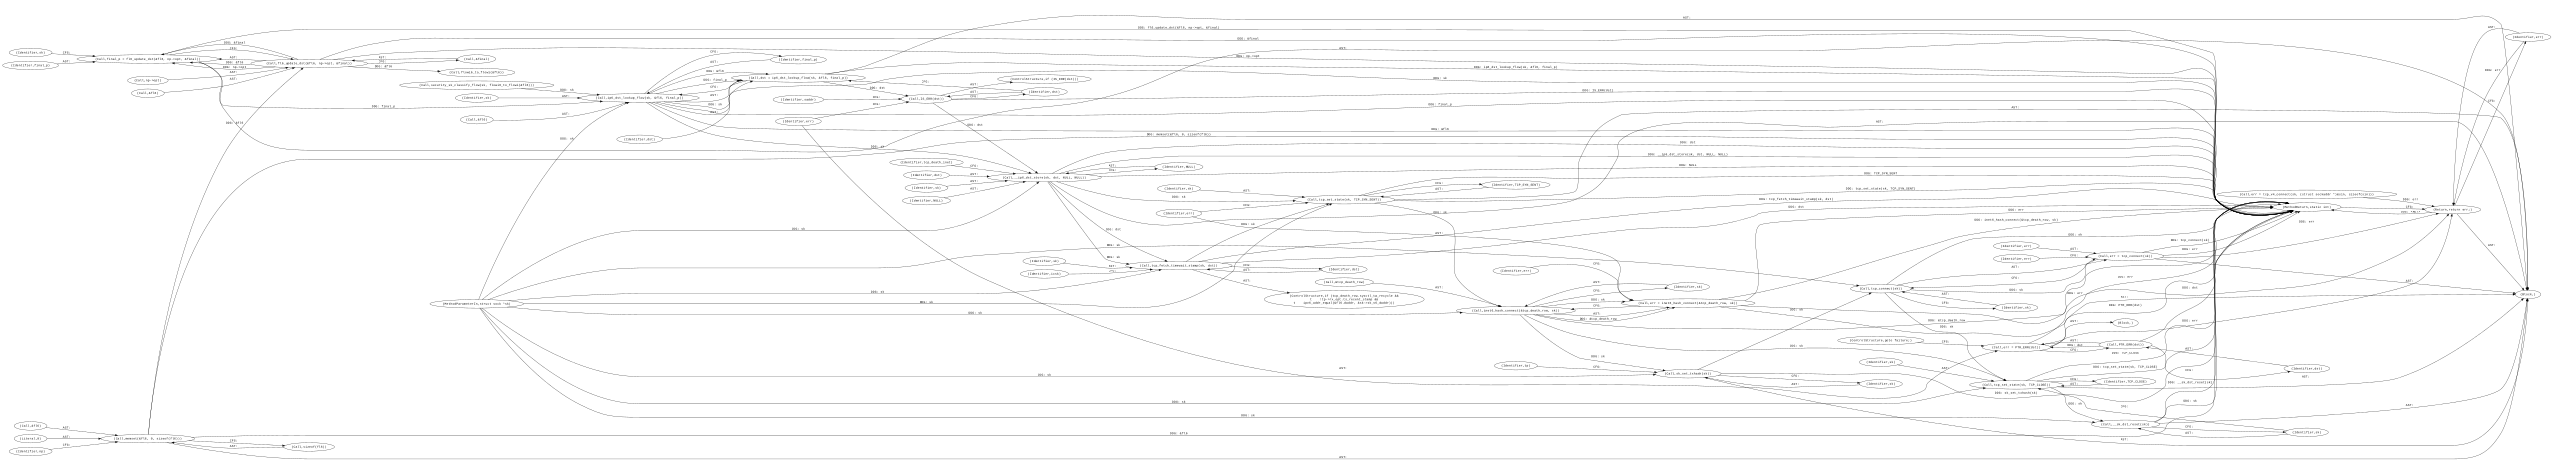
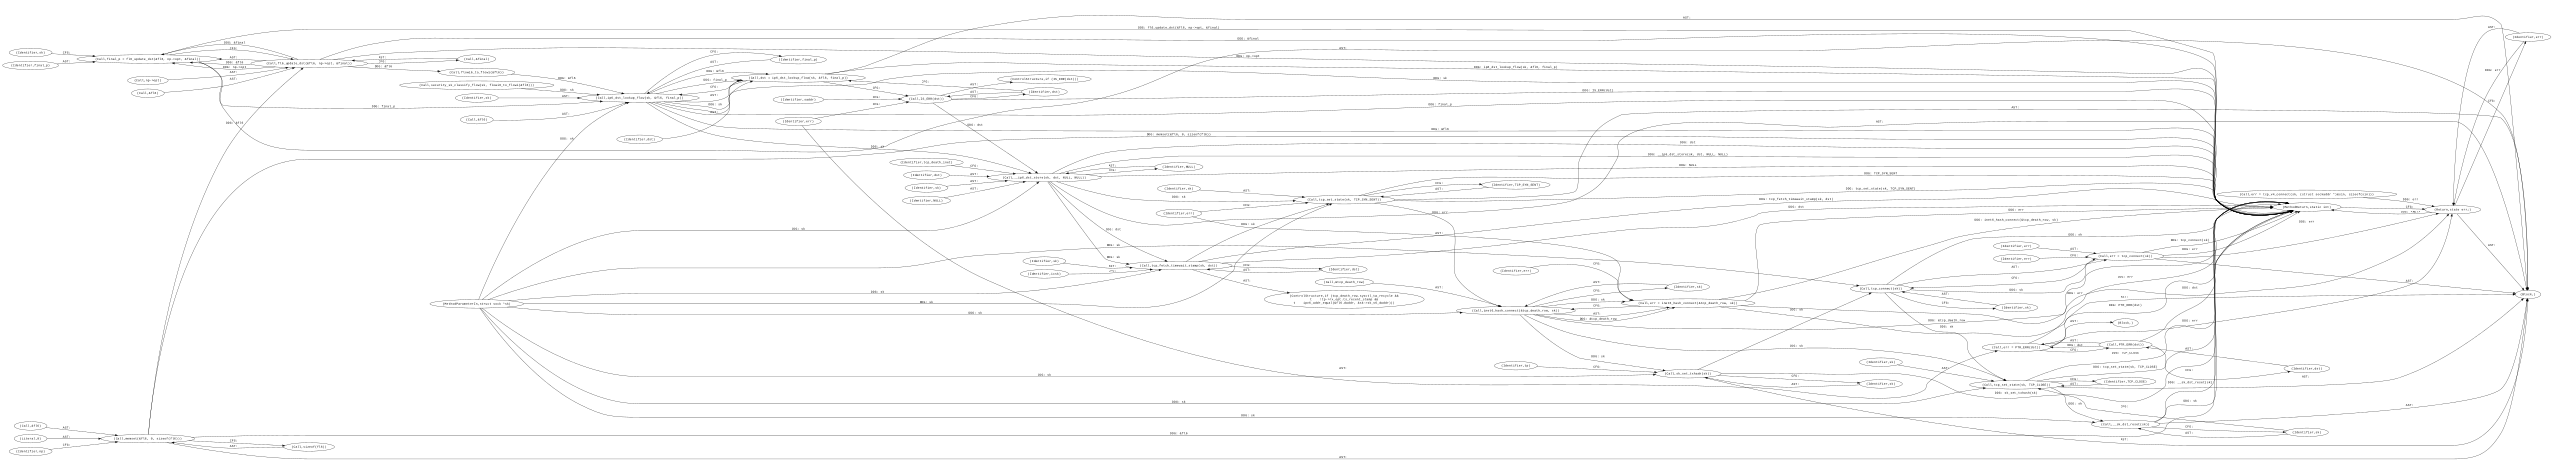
none -> (567, 81)
(878, 88) -> (878, 88)
(2453, 210) -> (2453, 210)
(1440, 212) -> (1440, 212)
(1881, 340) -> none
